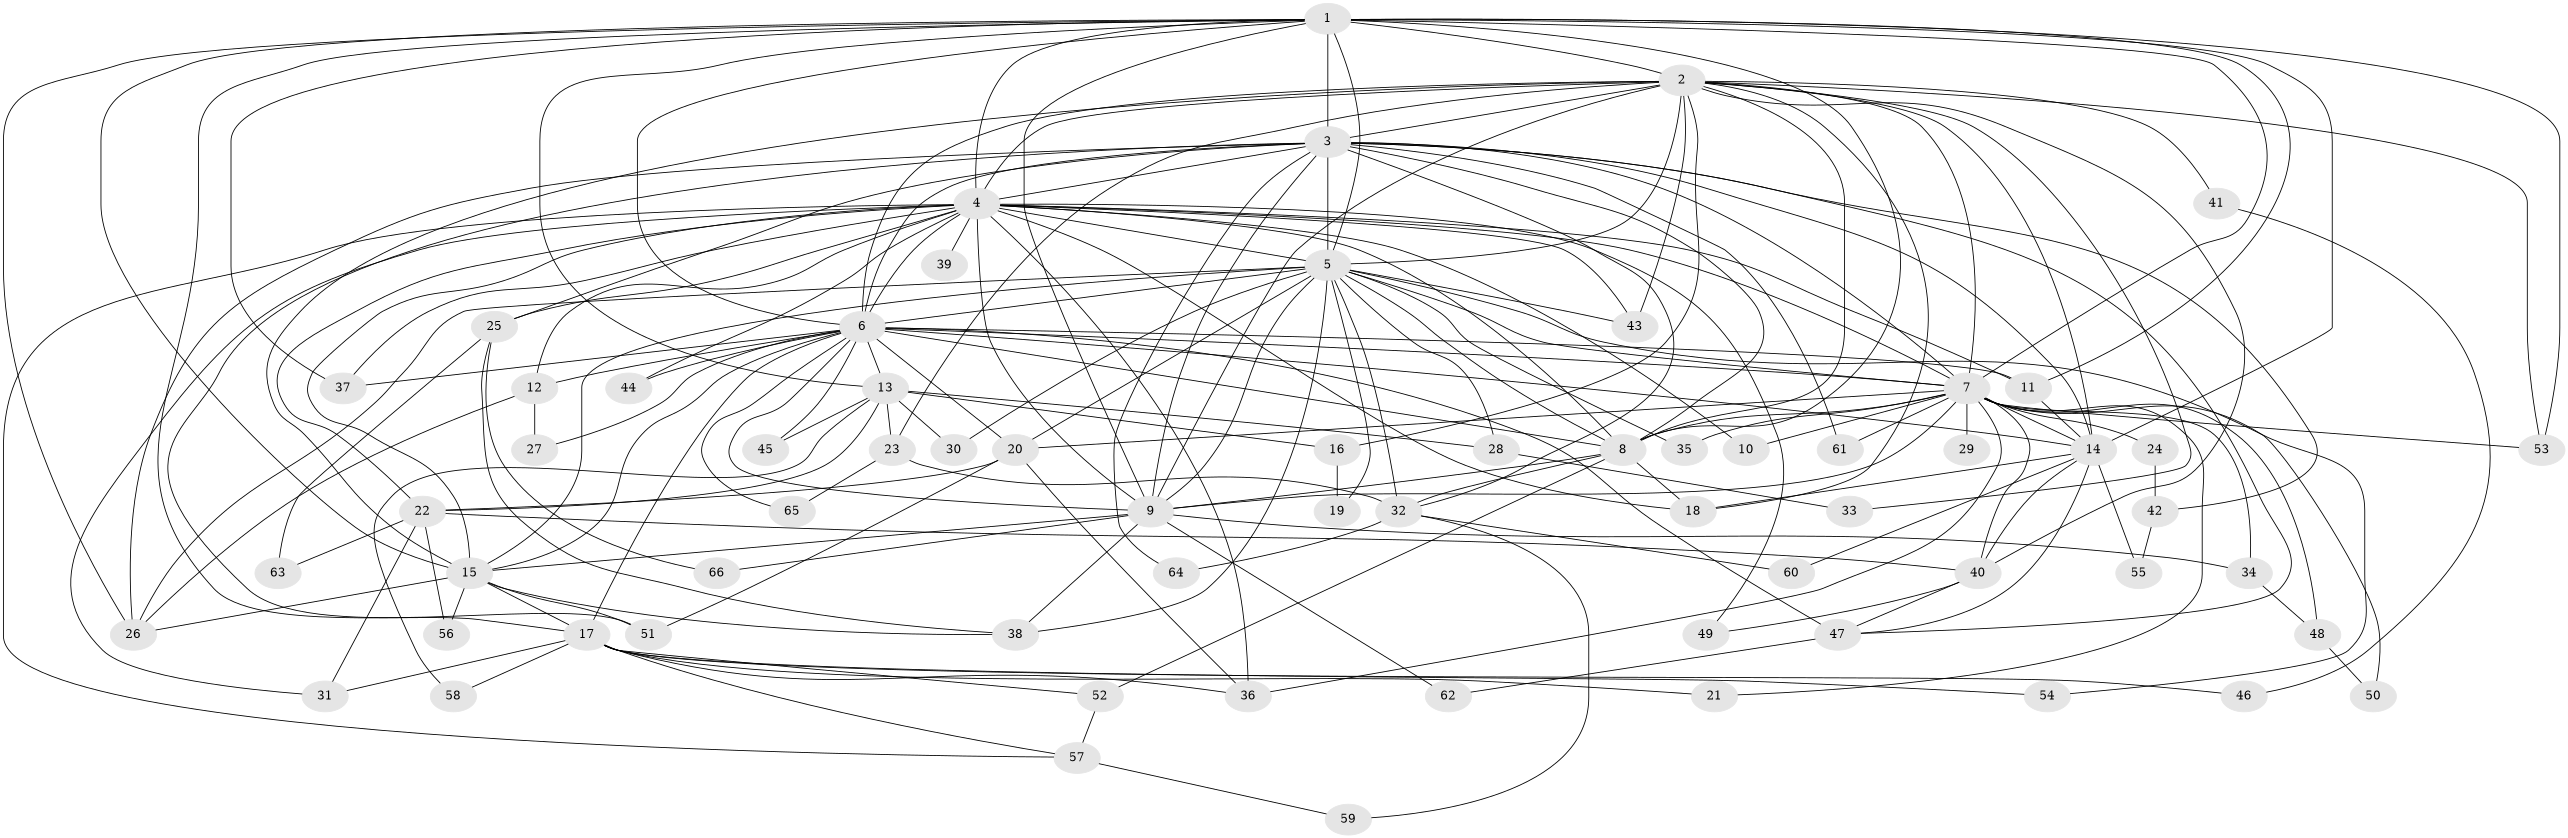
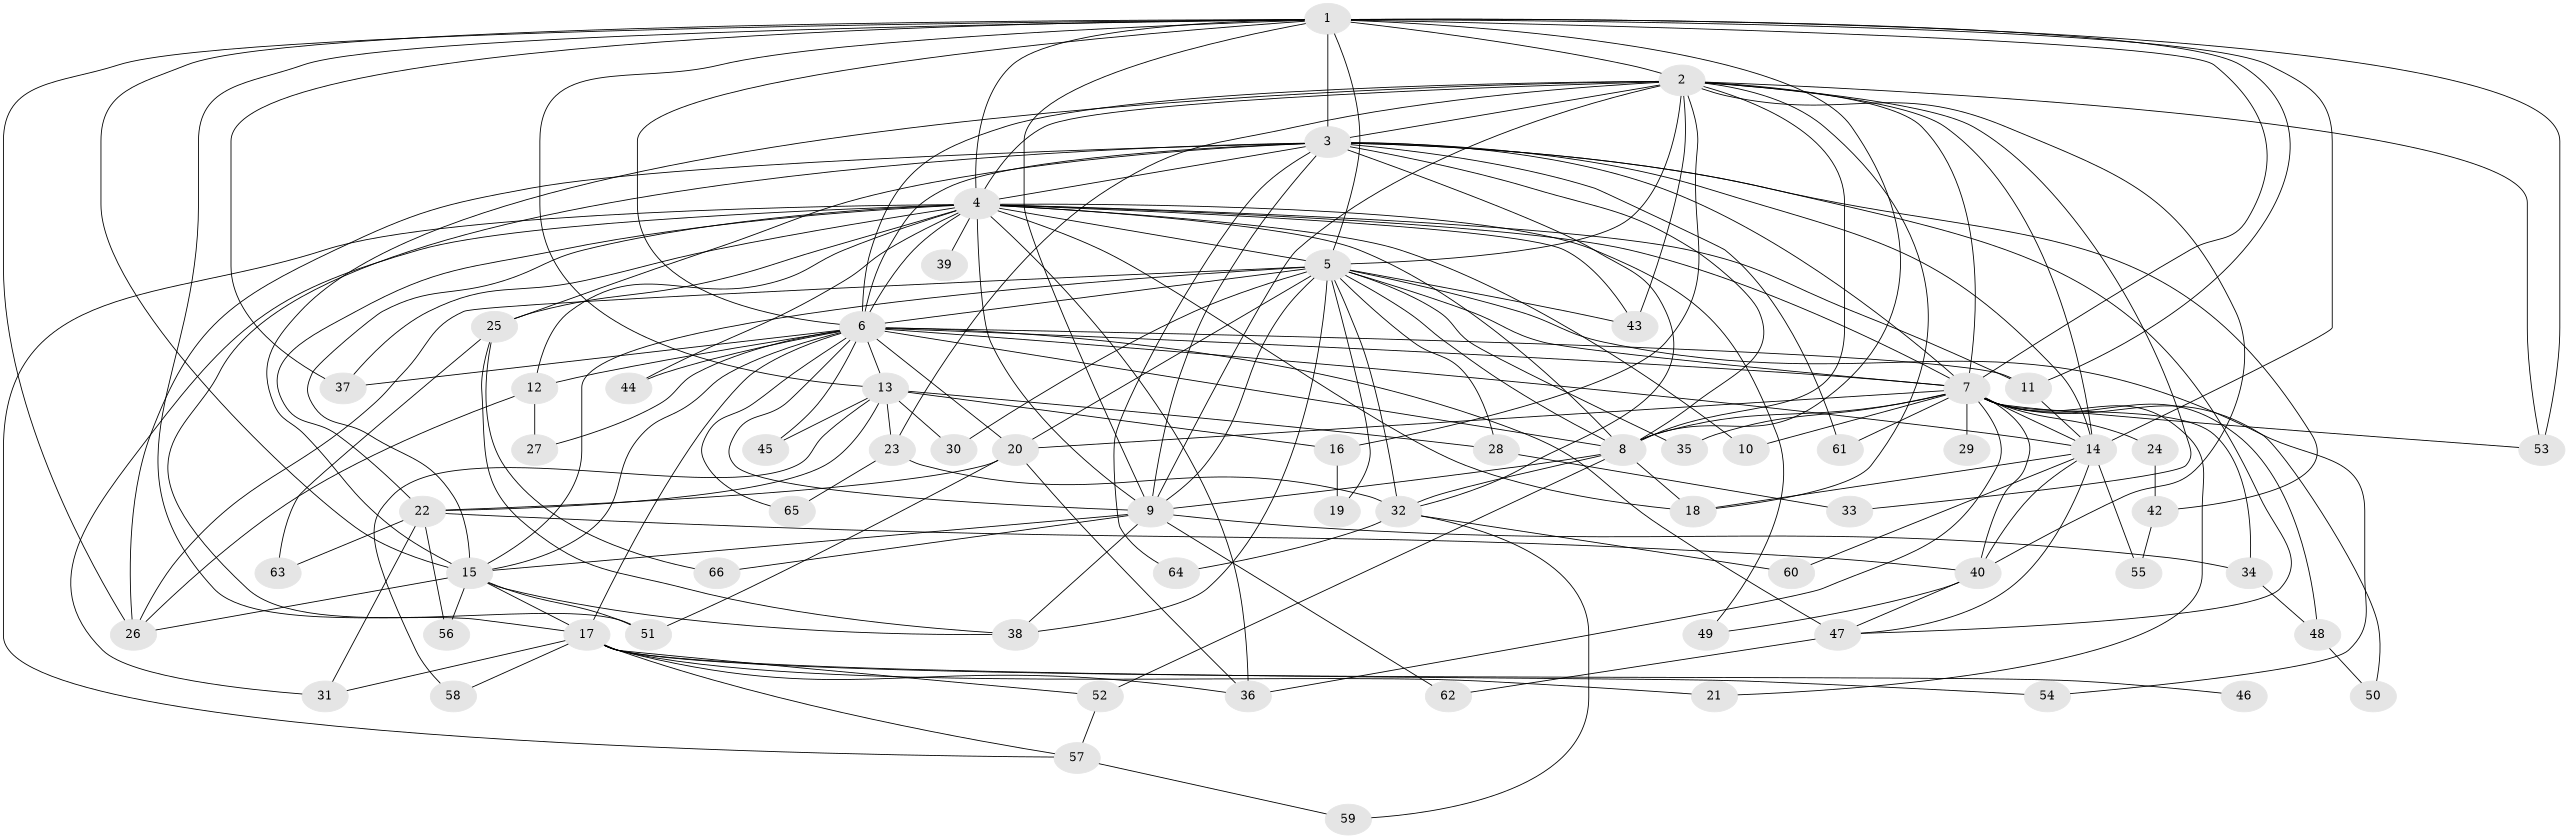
(1328, 204) -> none
(2217, 204) -> none
(1637, 493) -> none
